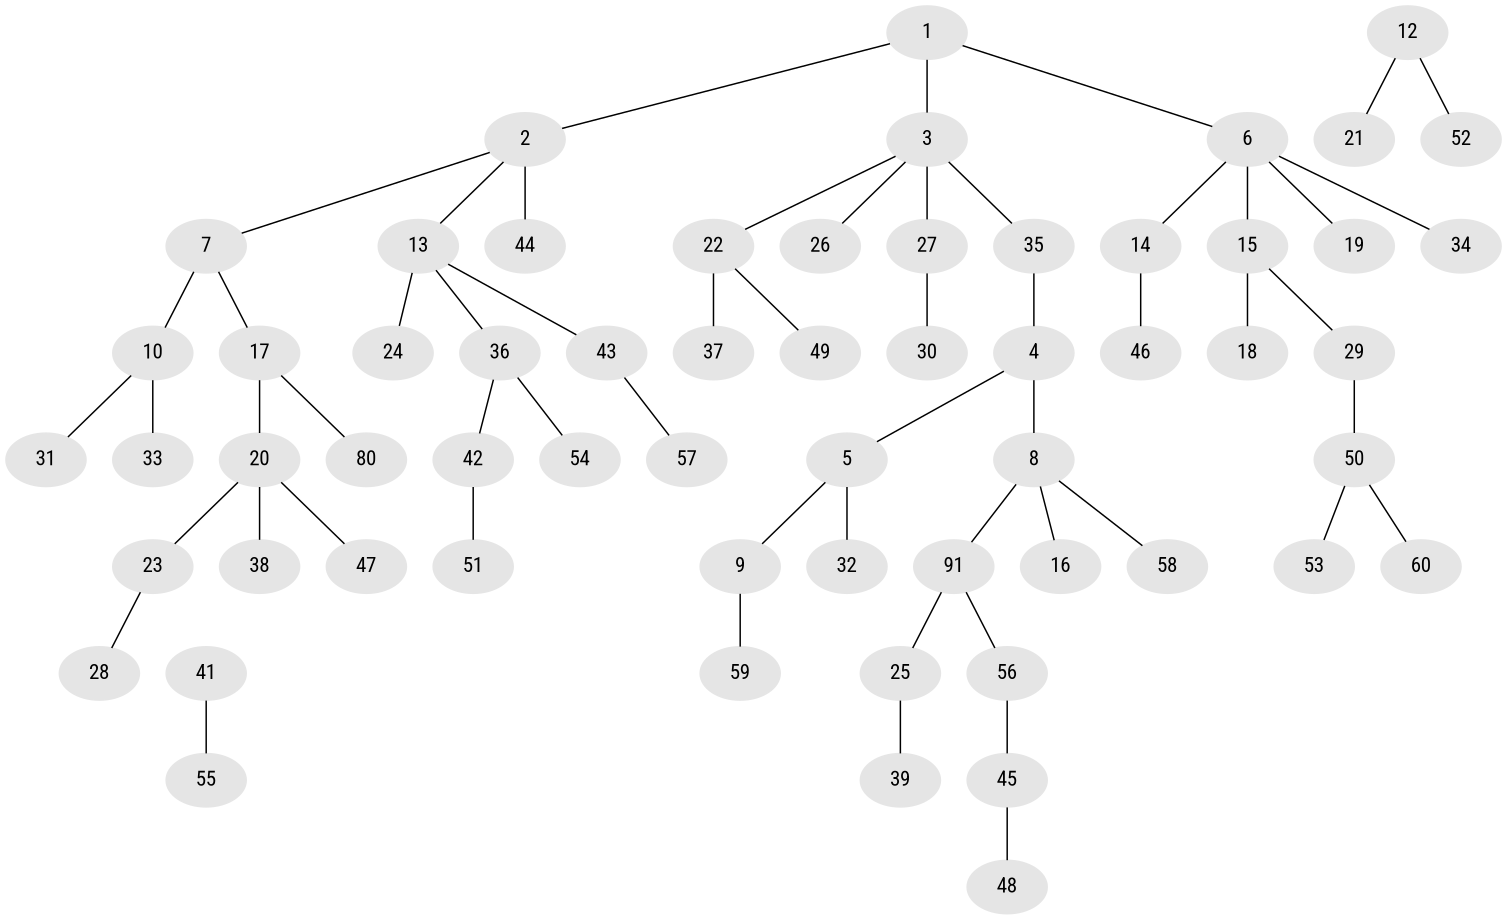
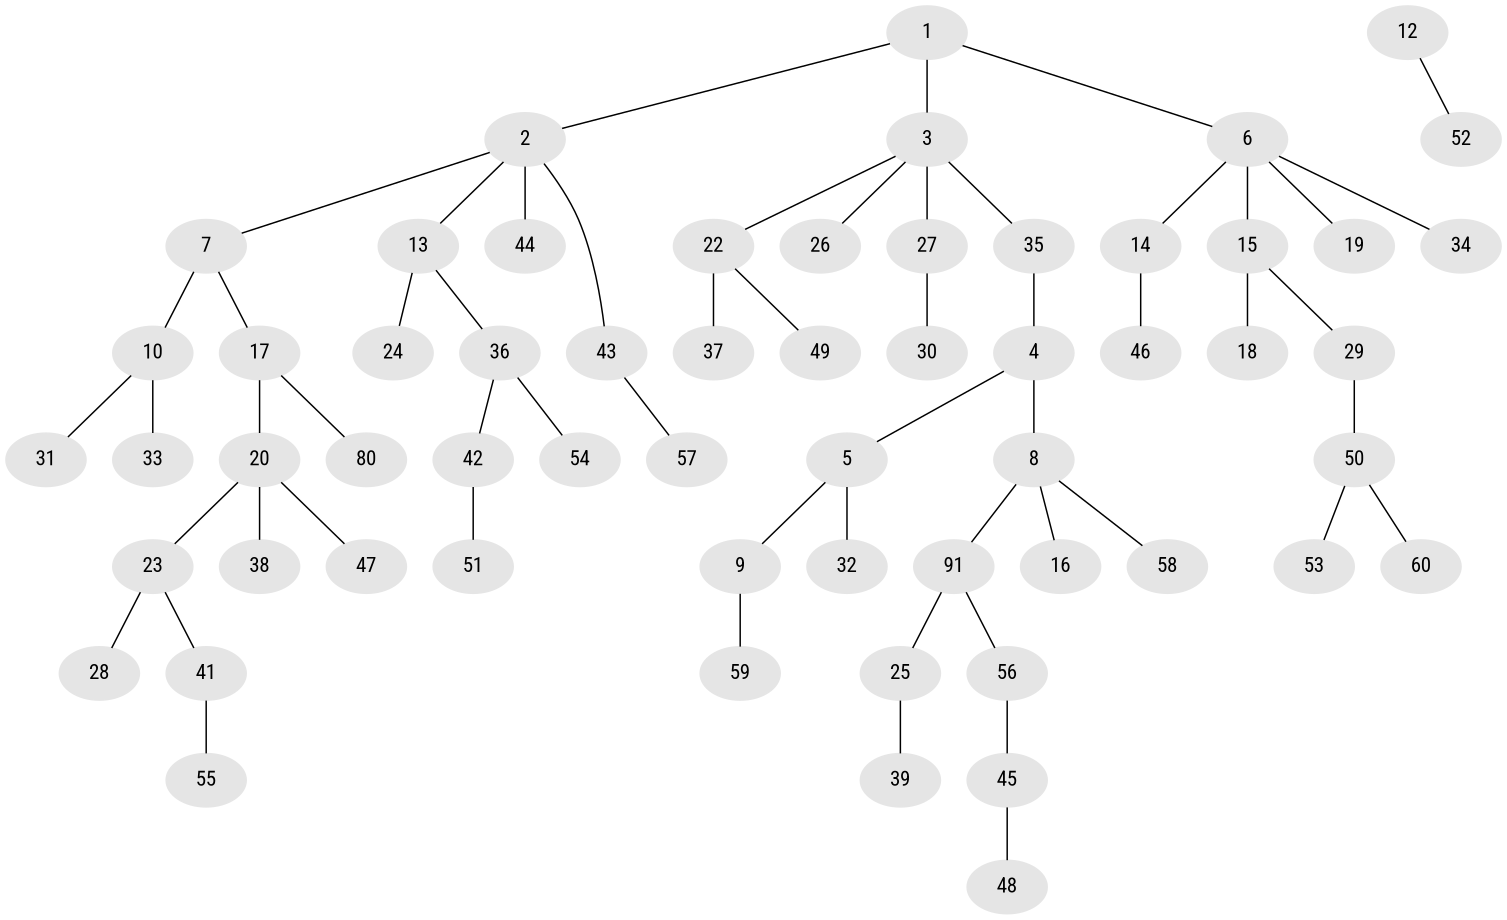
(1354, 139) -> none
(512, 299) -> (586, 240)
none -> (180, 620)
